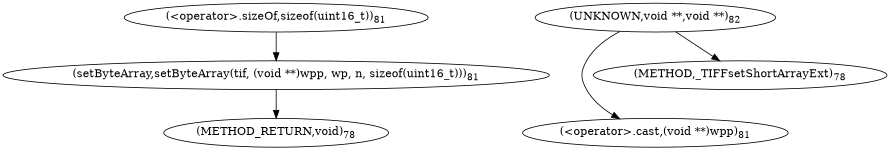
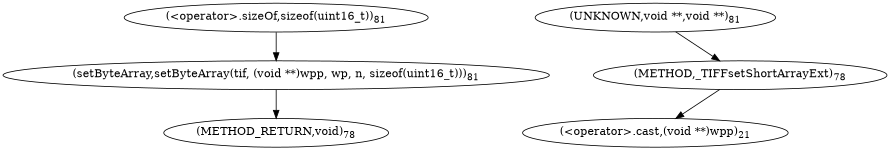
(735, 16) -> (735, 16)
(582, 71) -> (701, 102)
(745, 132) -> (745, 132)
